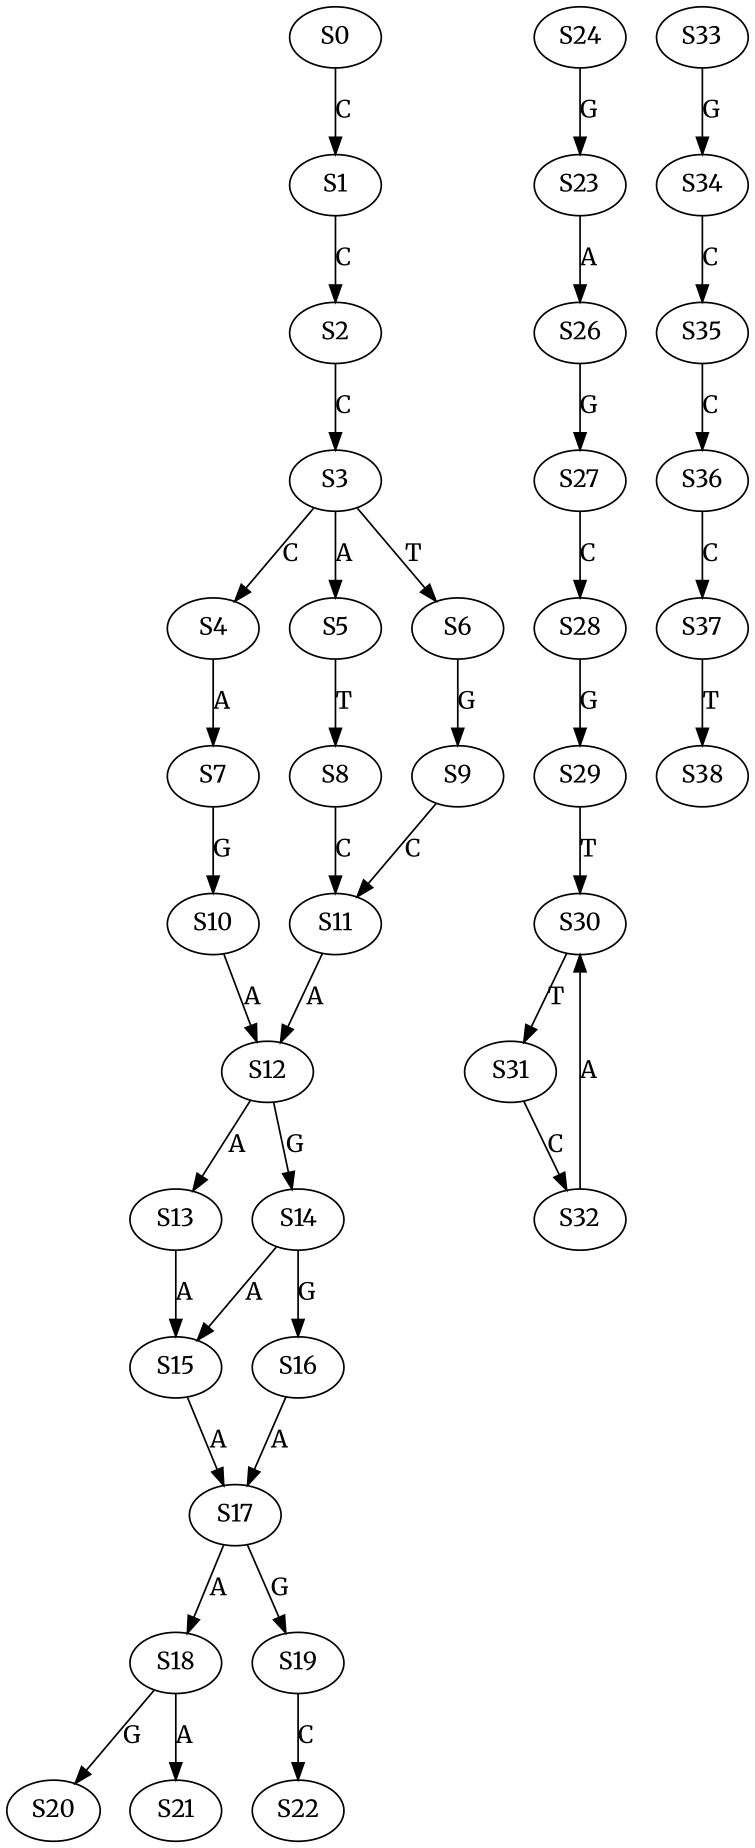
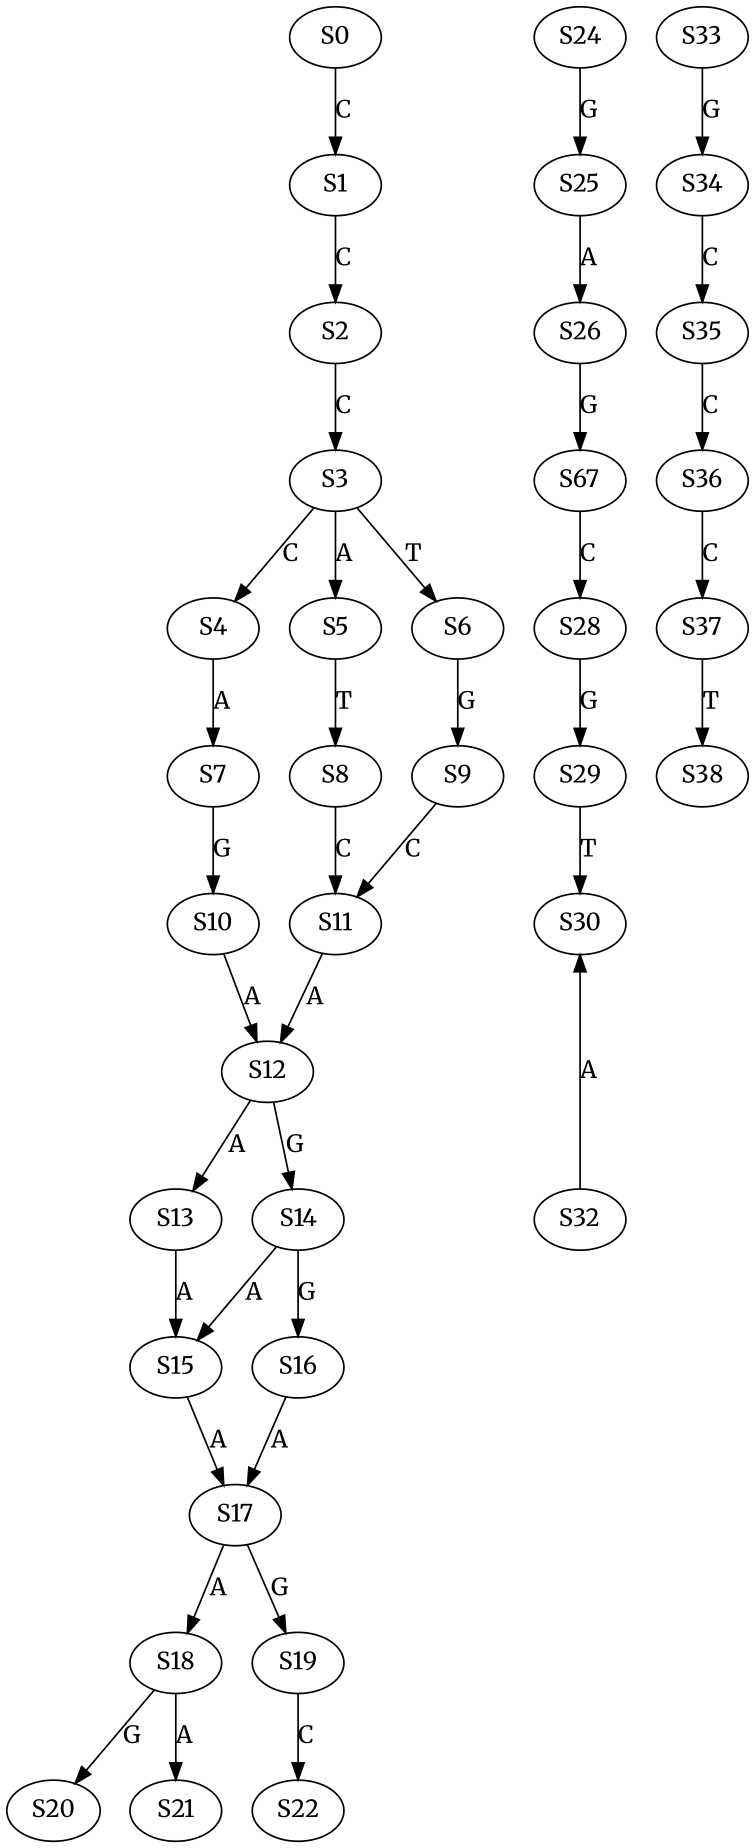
(580, 185) -> (580, 185)
(580, 481) -> (580, 481)
(510, 1072) -> none
